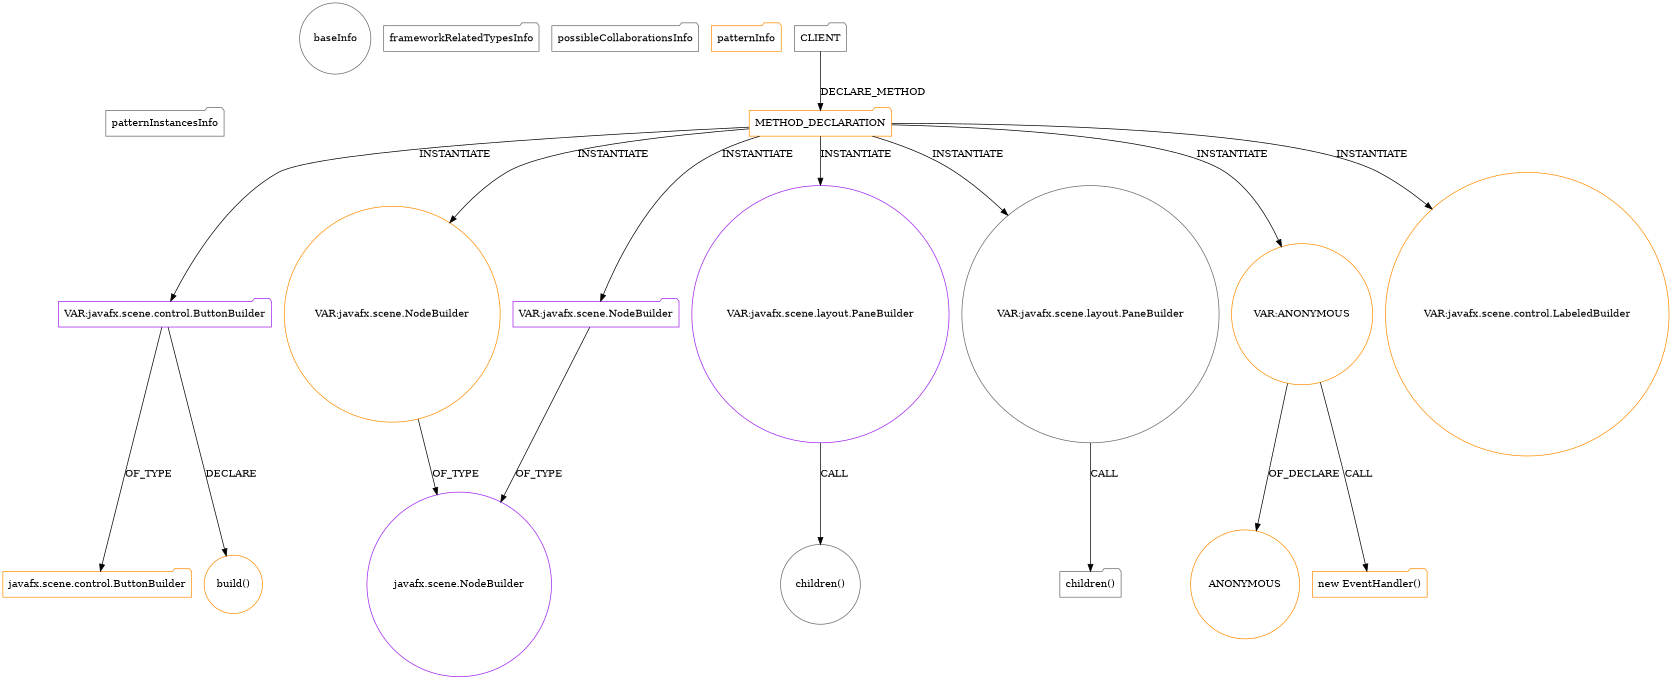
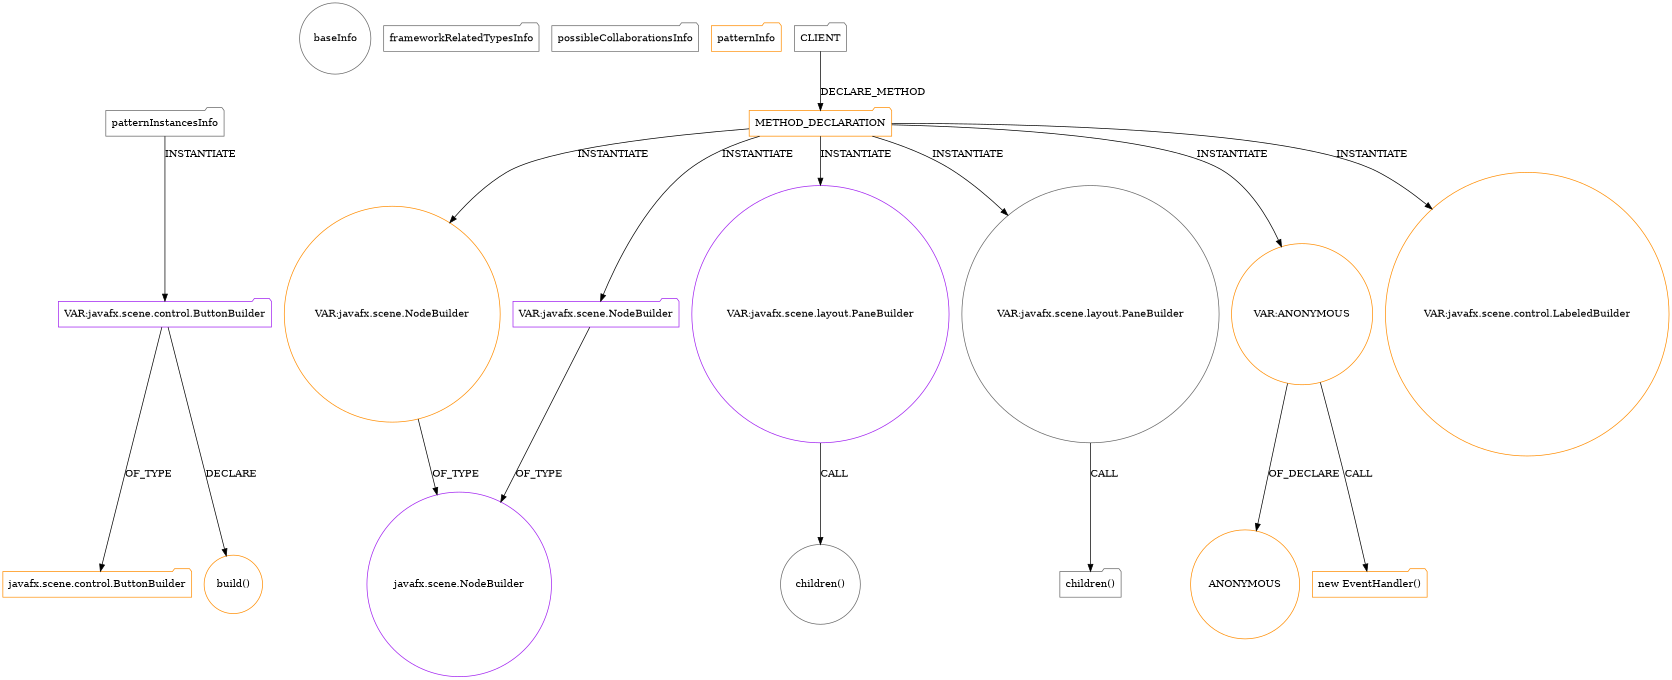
(431, 148) -> (165, 215)
